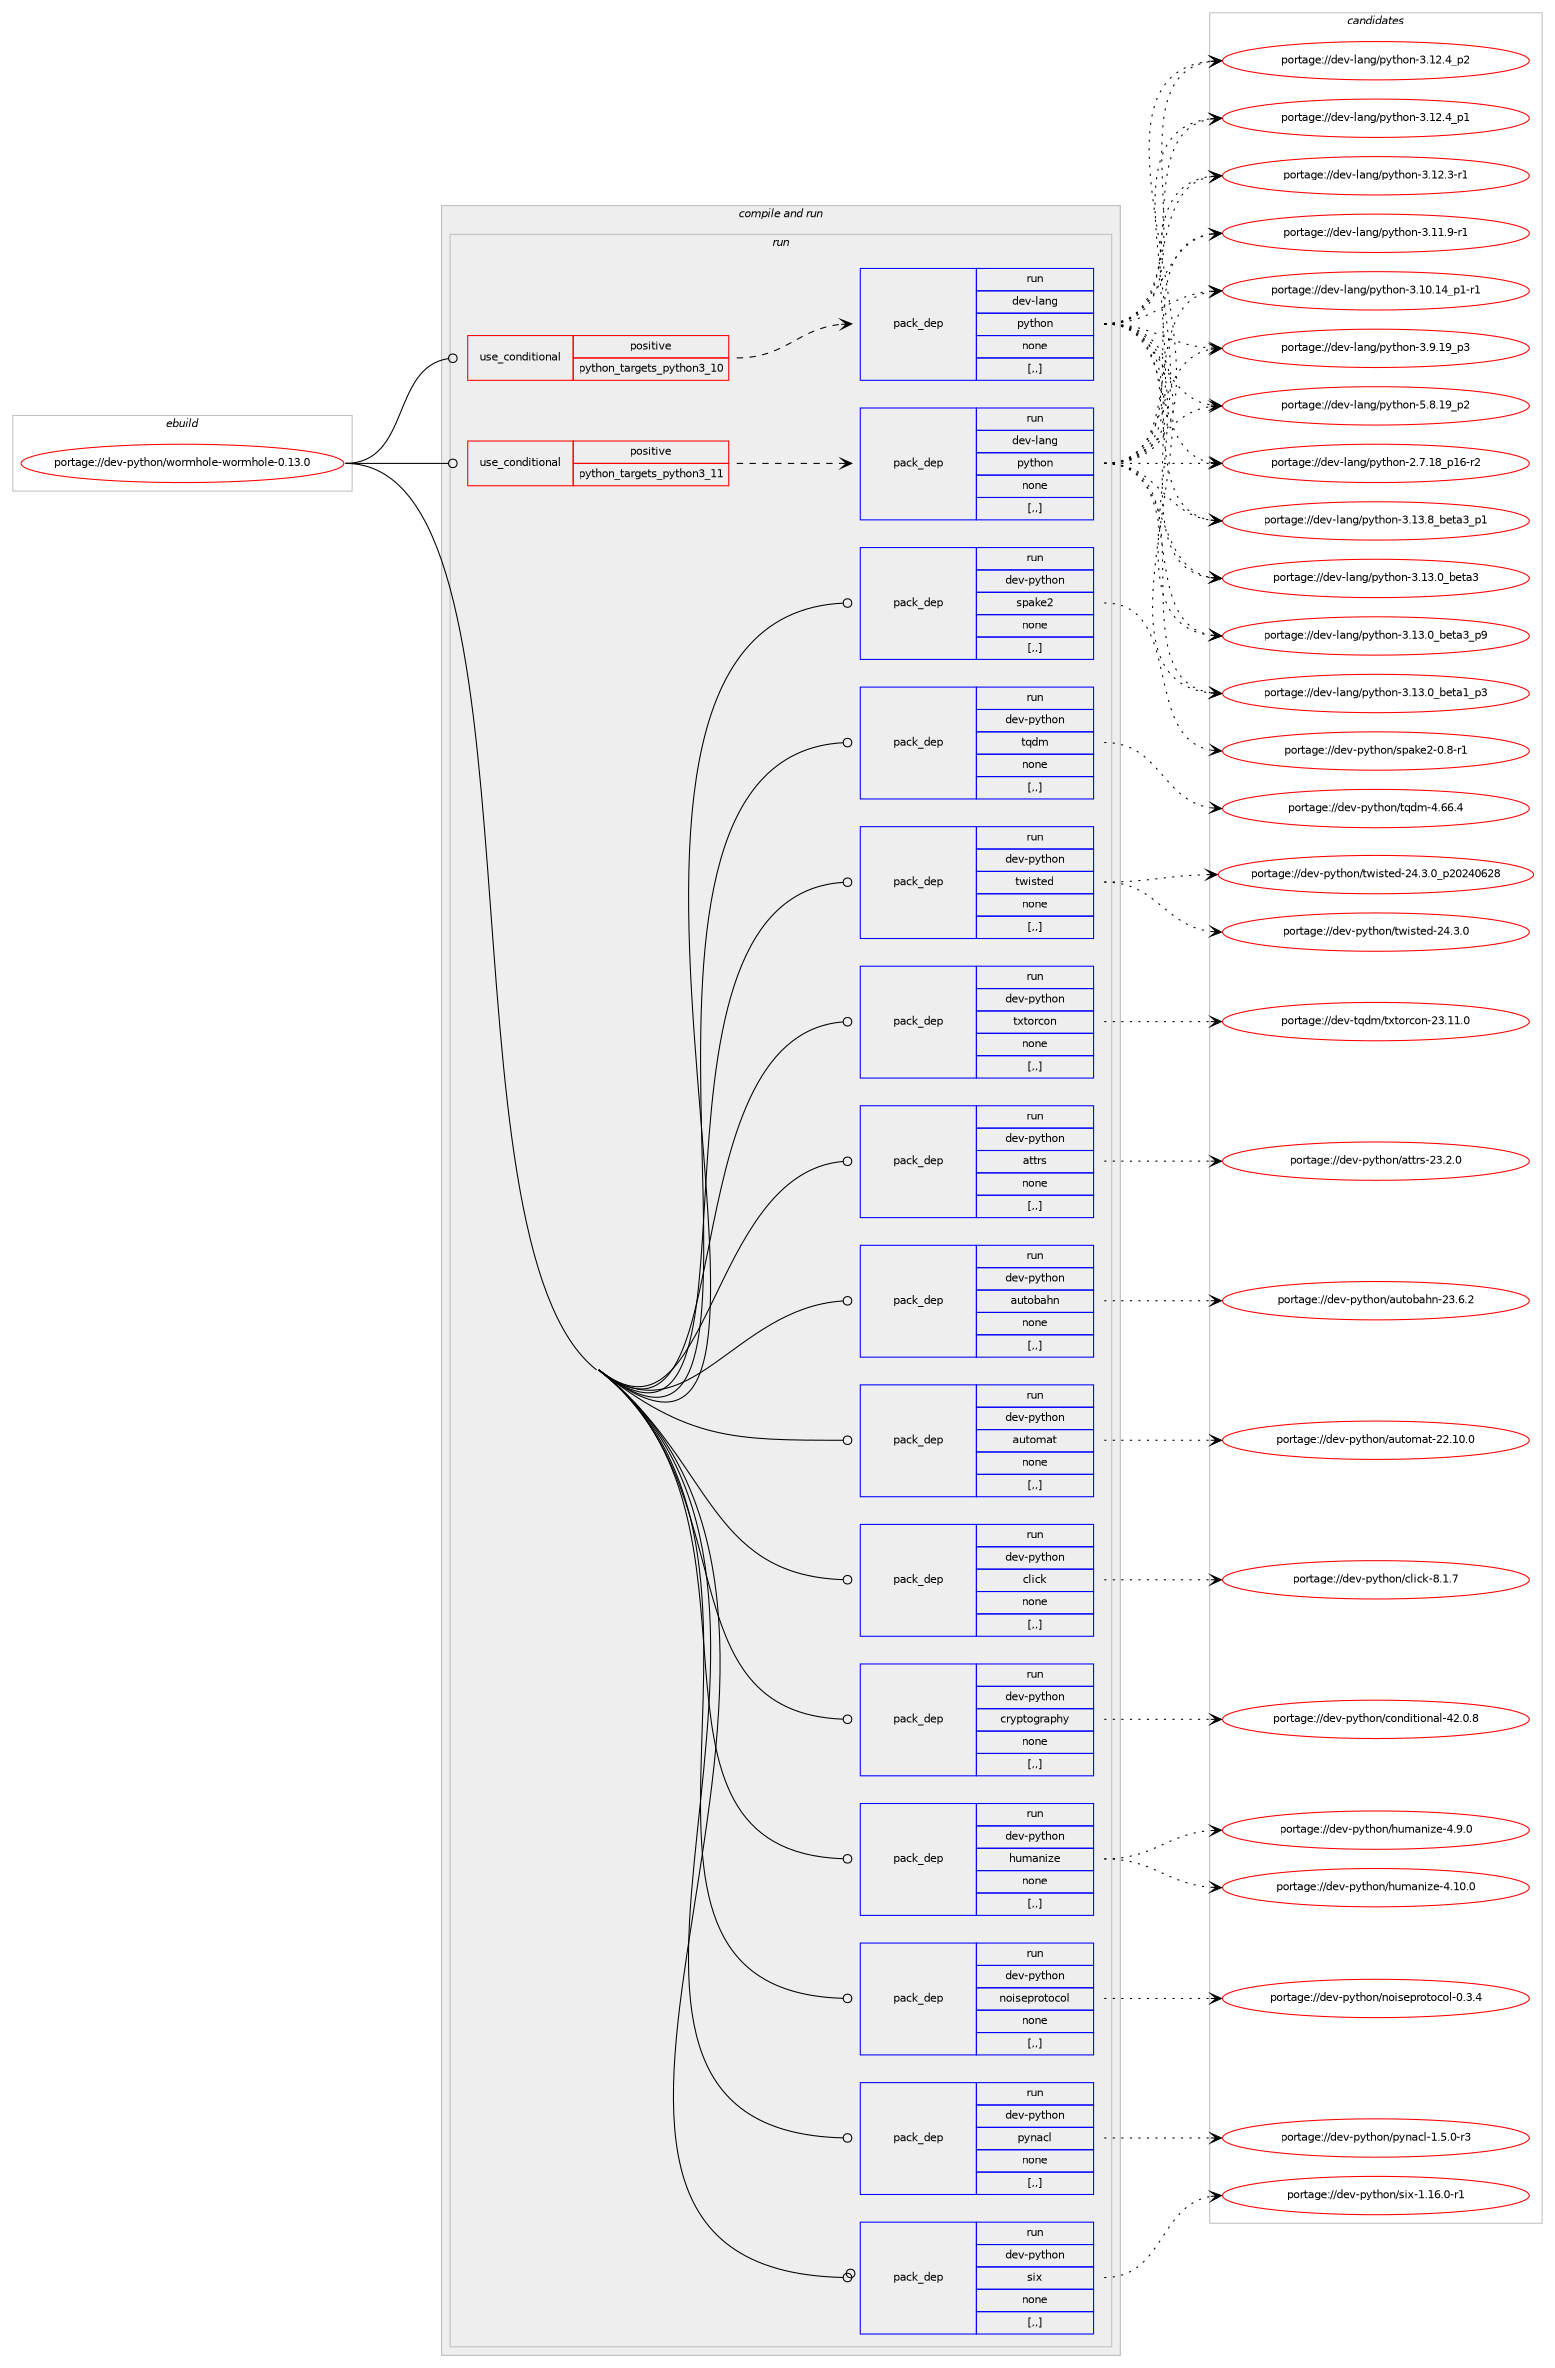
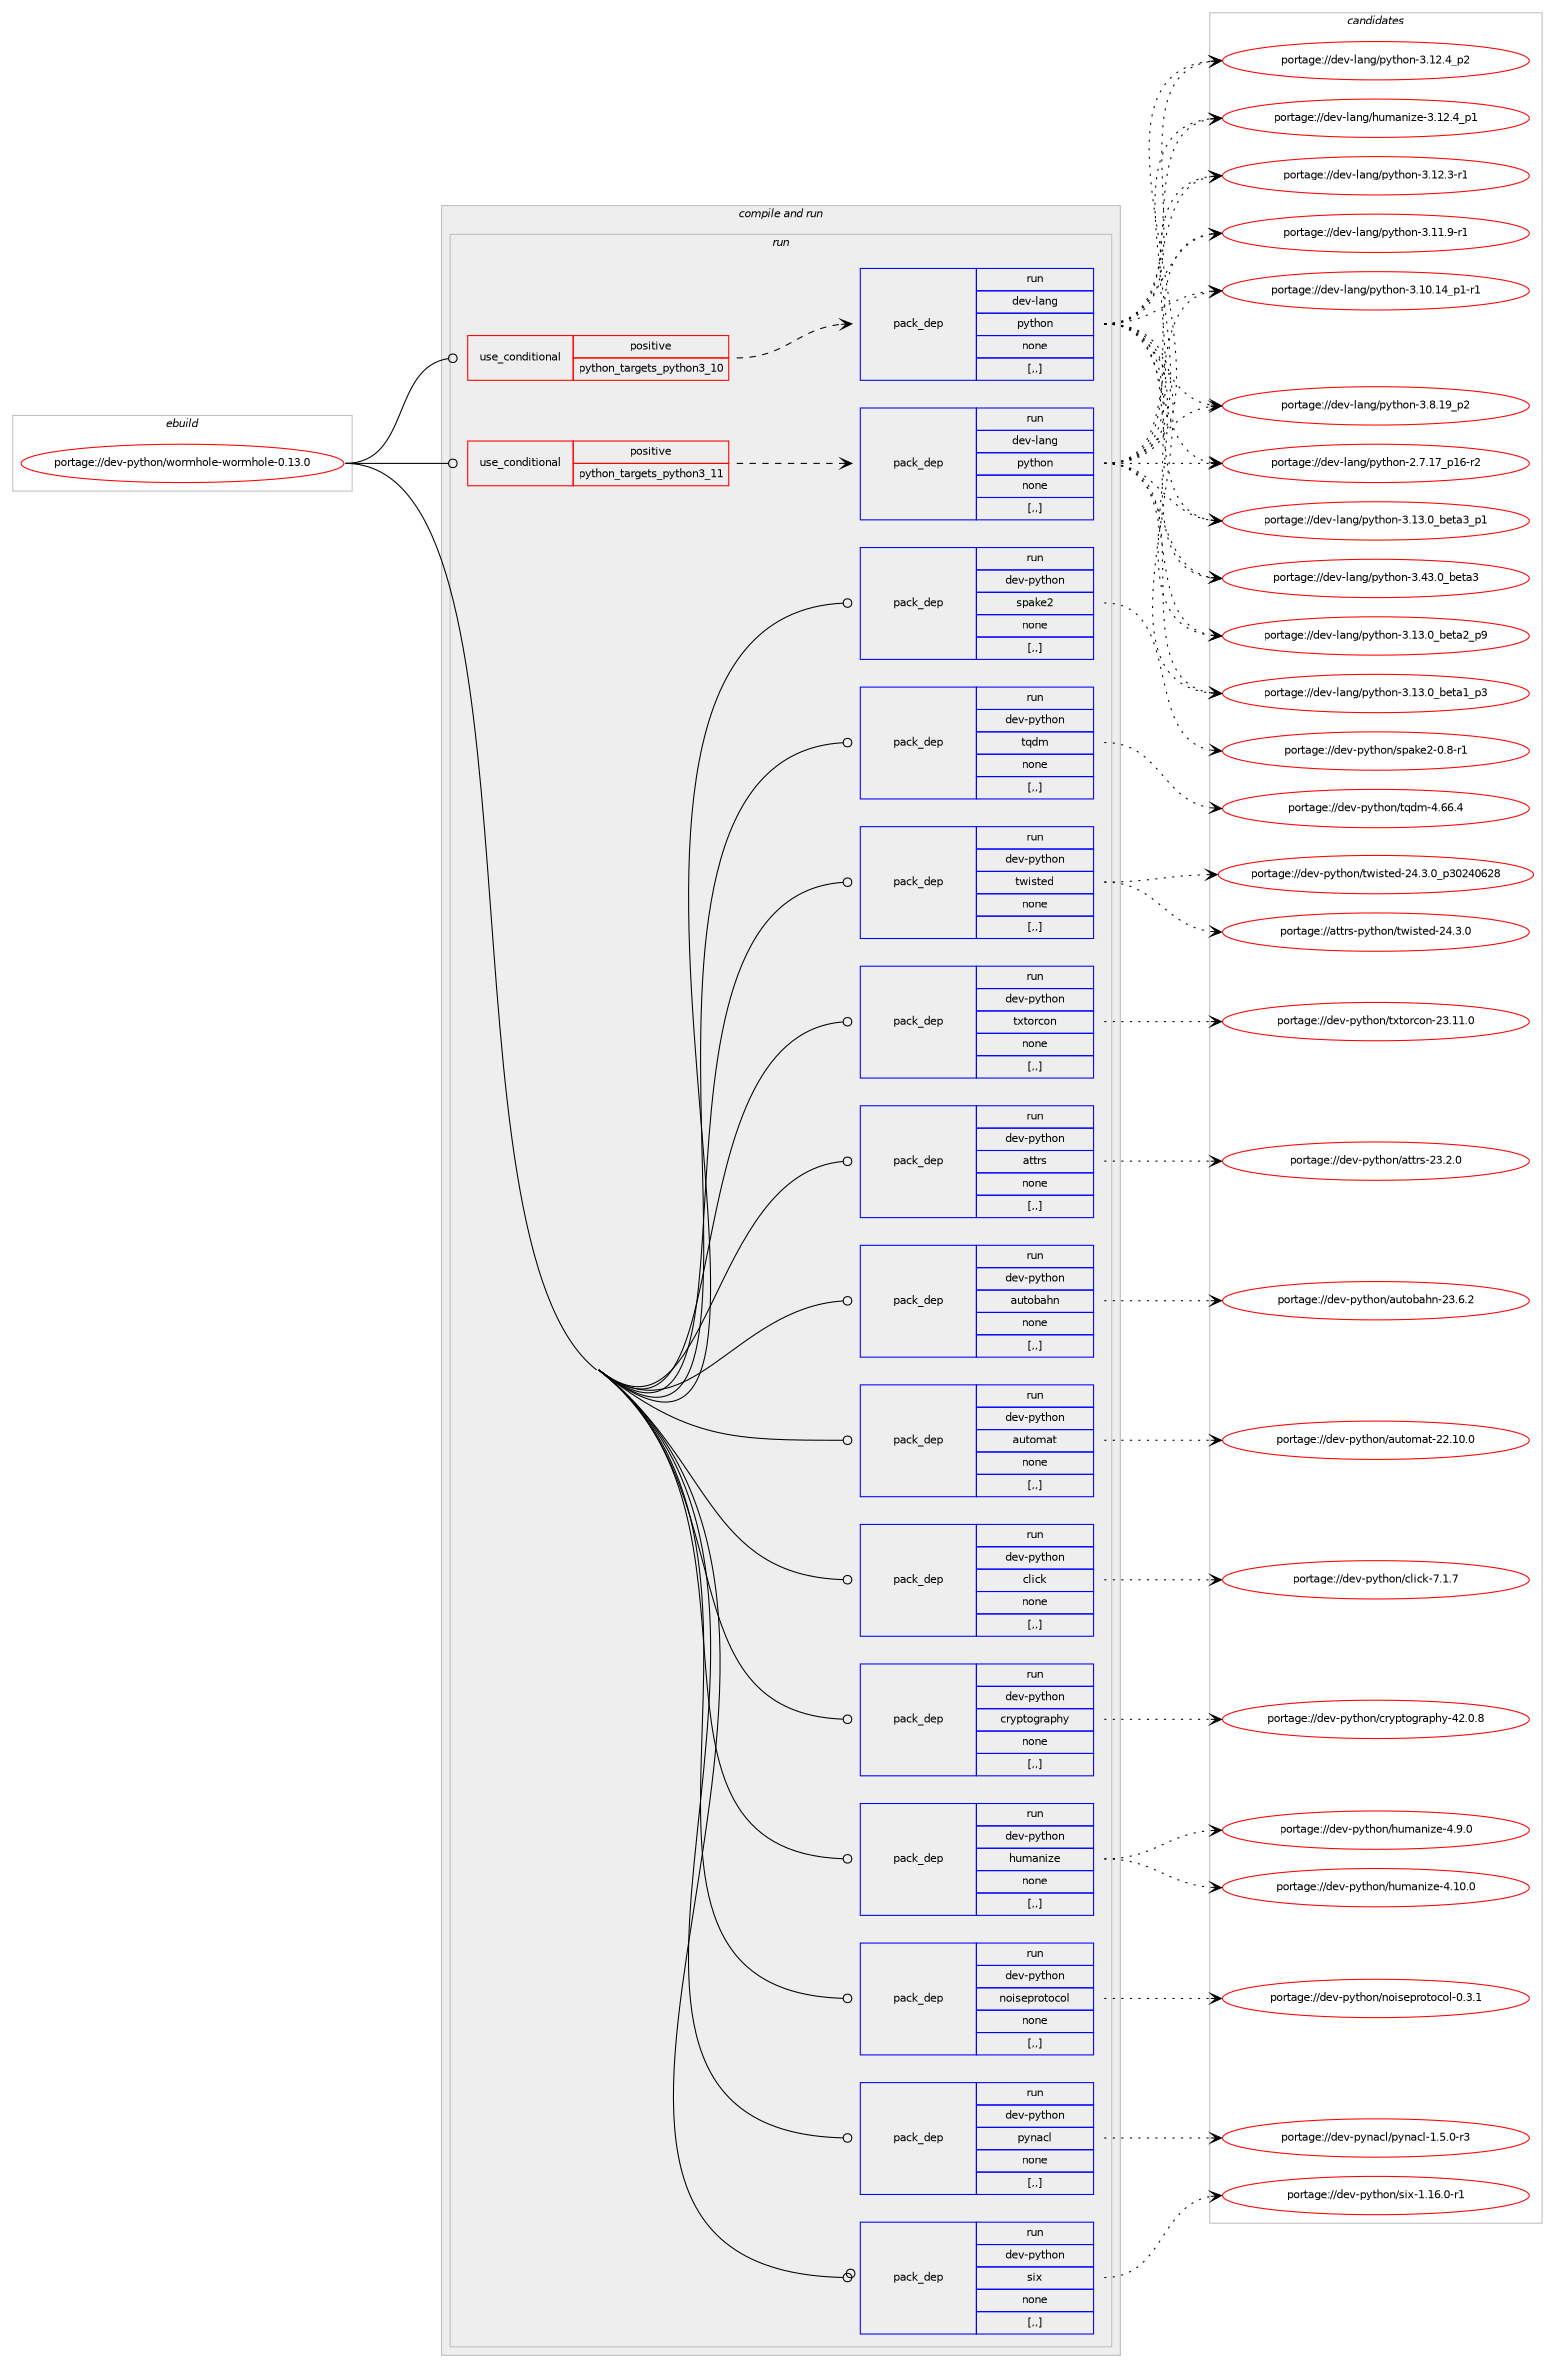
(1376, 118) -> (1376, 118)
(1376, 348) -> none
(1376, 406) -> (1376, 406)
(1376, 463) -> (1376, 463)
(1376, 521) -> (1376, 521)
(1376, 578) -> (1376, 578)
(1376, 636) -> (1376, 636)
(1376, 875) -> (1376, 875)
(1376, 932) -> (1376, 932)
(1376, 1022) -> (1376, 1022)
(1376, 1580) -> (1376, 1580)
(1376, 1719) -> (1376, 1719)
(1376, 1998) -> (1376, 1998)
(1376, 2138) -> (1376, 2138)
